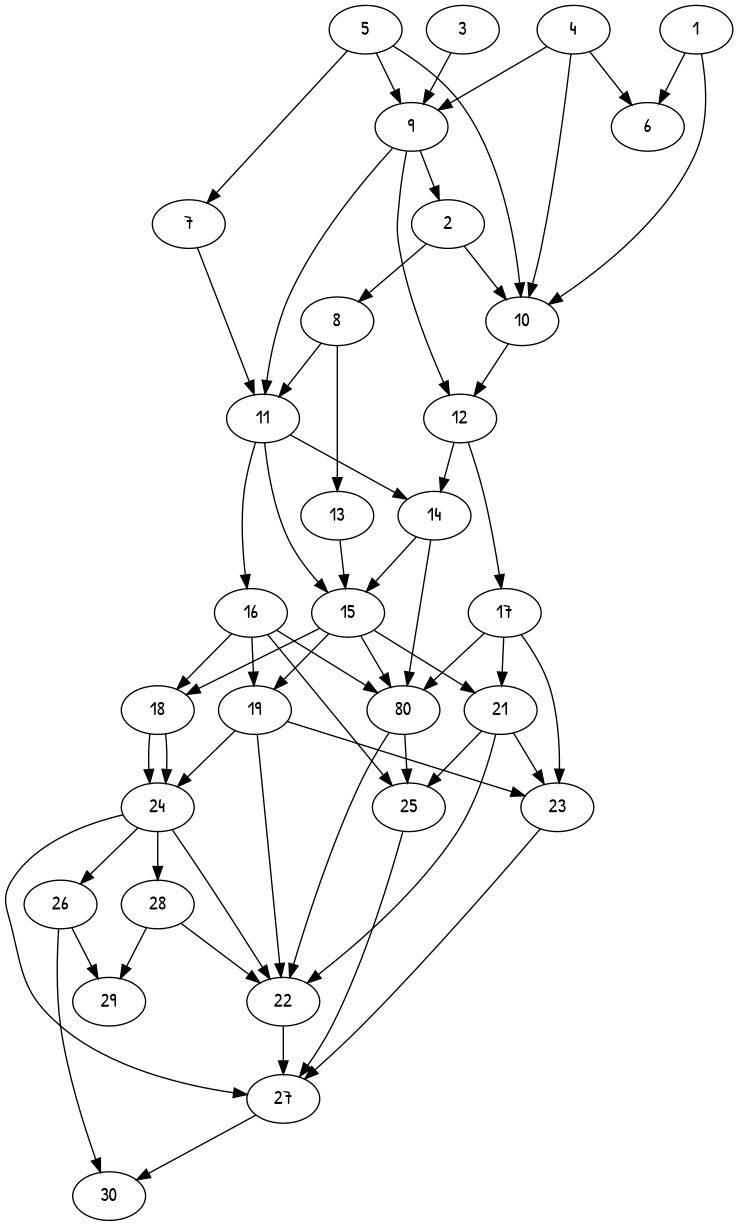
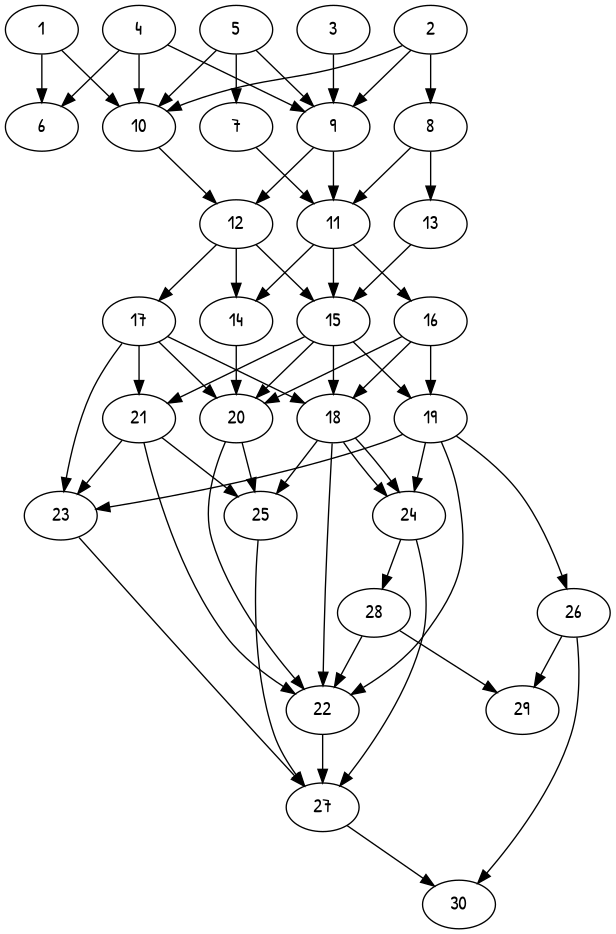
(427, 169) -> (387, 73)
none -> (227, 365)
(396, 559) -> (279, 267)
(325, 705) -> (304, 457)
(403, 710) -> (236, 418)
(114, 851) -> (522, 496)
(218, 898) -> (327, 558)
